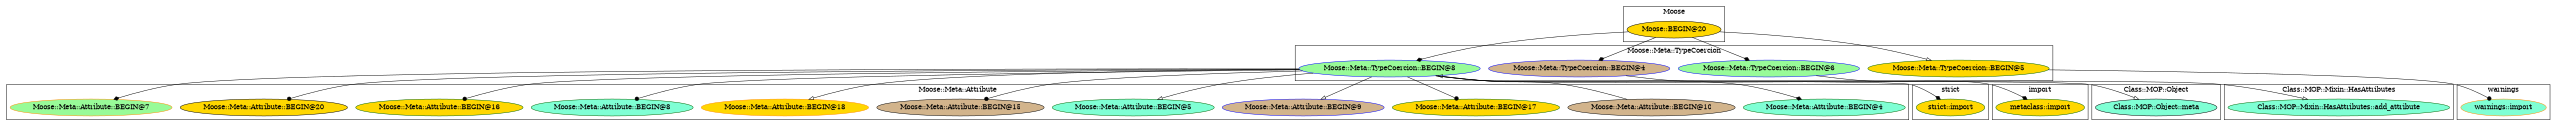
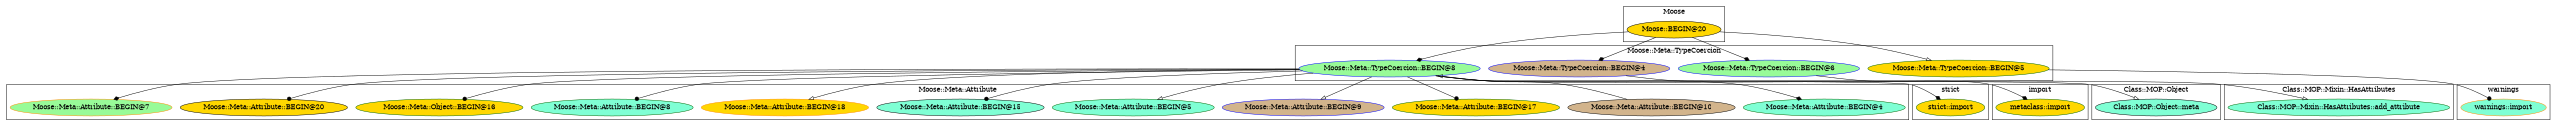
(439, 108) -> (439, 108)
(960, 108) -> (960, 108)
